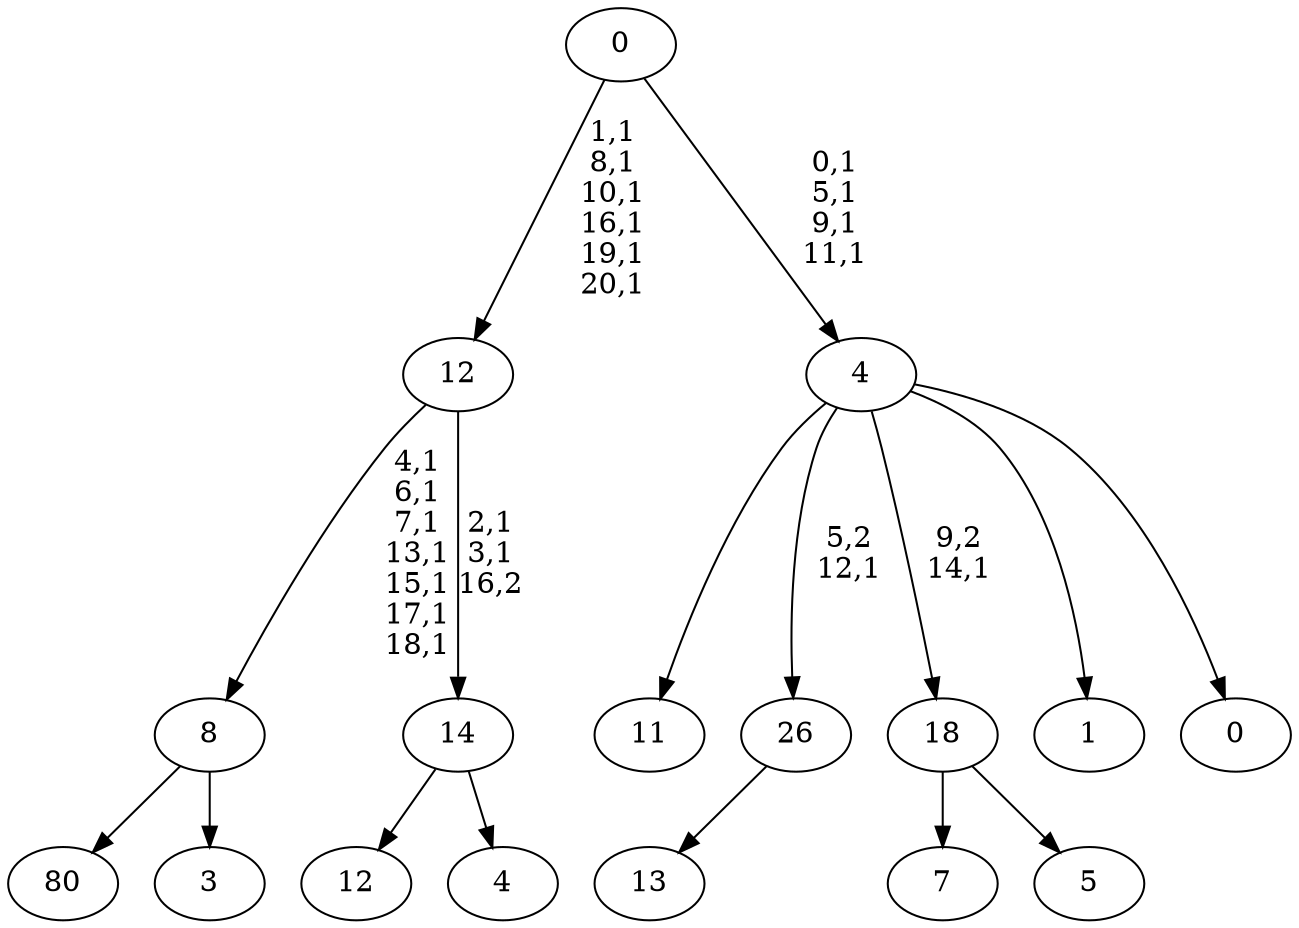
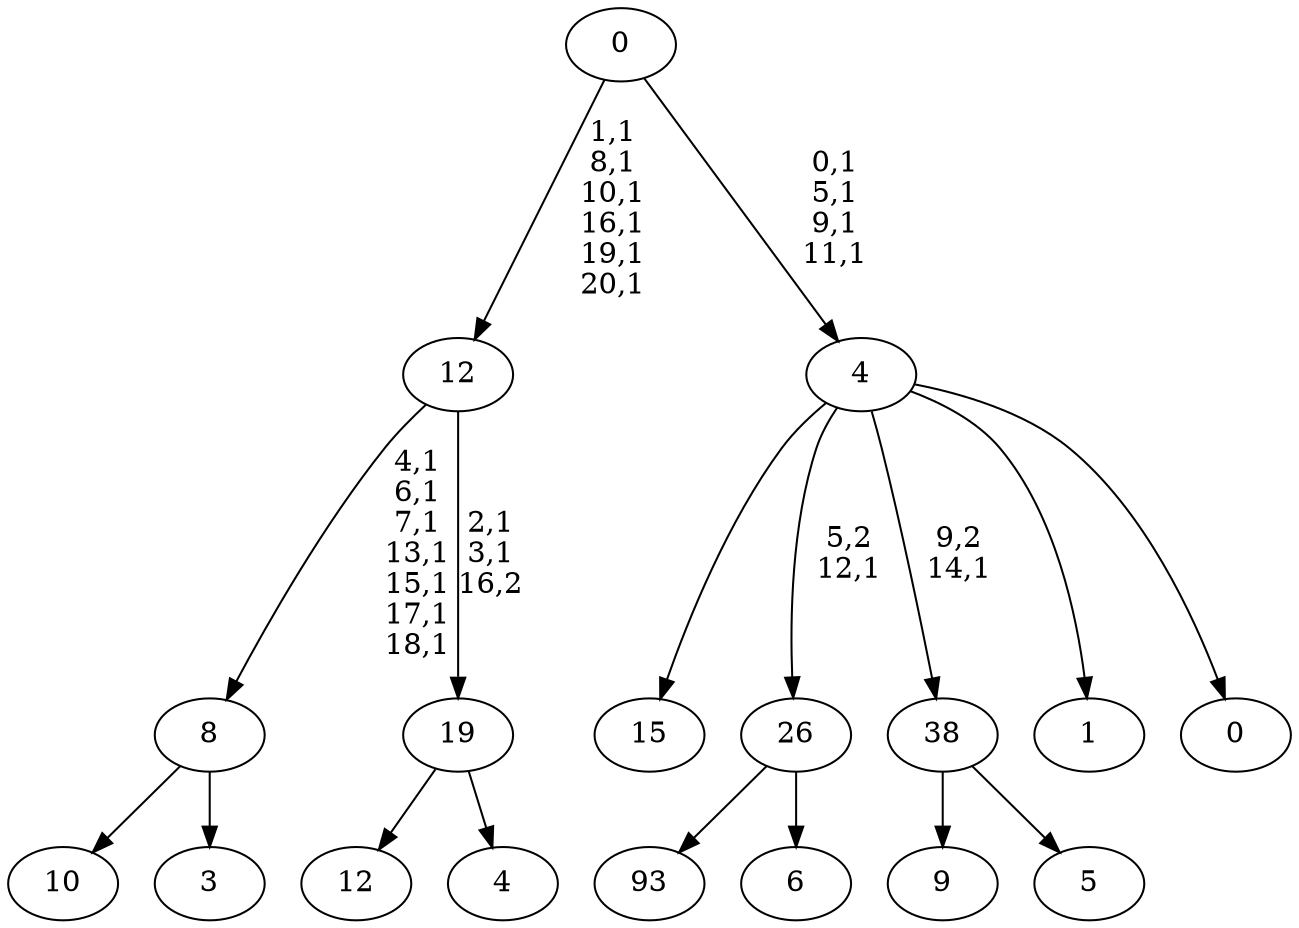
(458, 735) -> (458, 735)
(650, 735) -> (650, 735)
(943, 735) -> (943, 735)
(63, 884) -> (63, 884)
(650, 884) -> (650, 884)
none -> (796, 884)
(943, 884) -> (943, 884)
